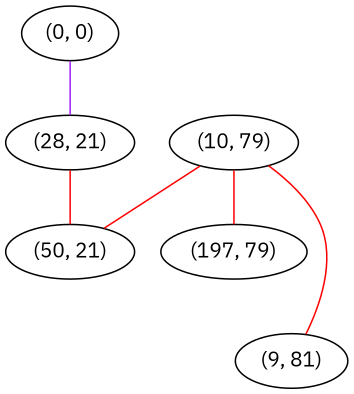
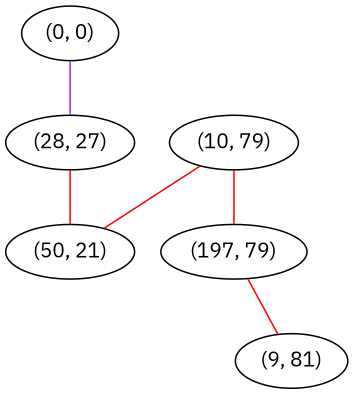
(70, 143) -> (70, 143)
(325, 241) -> (263, 306)
